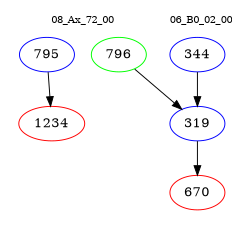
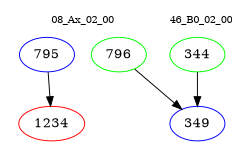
(83, 21) -> (83, 21)
(201, 21) -> (201, 21)
(197, 55) -> (197, 55)
(197, 124) -> (197, 124)
(197, 193) -> none
